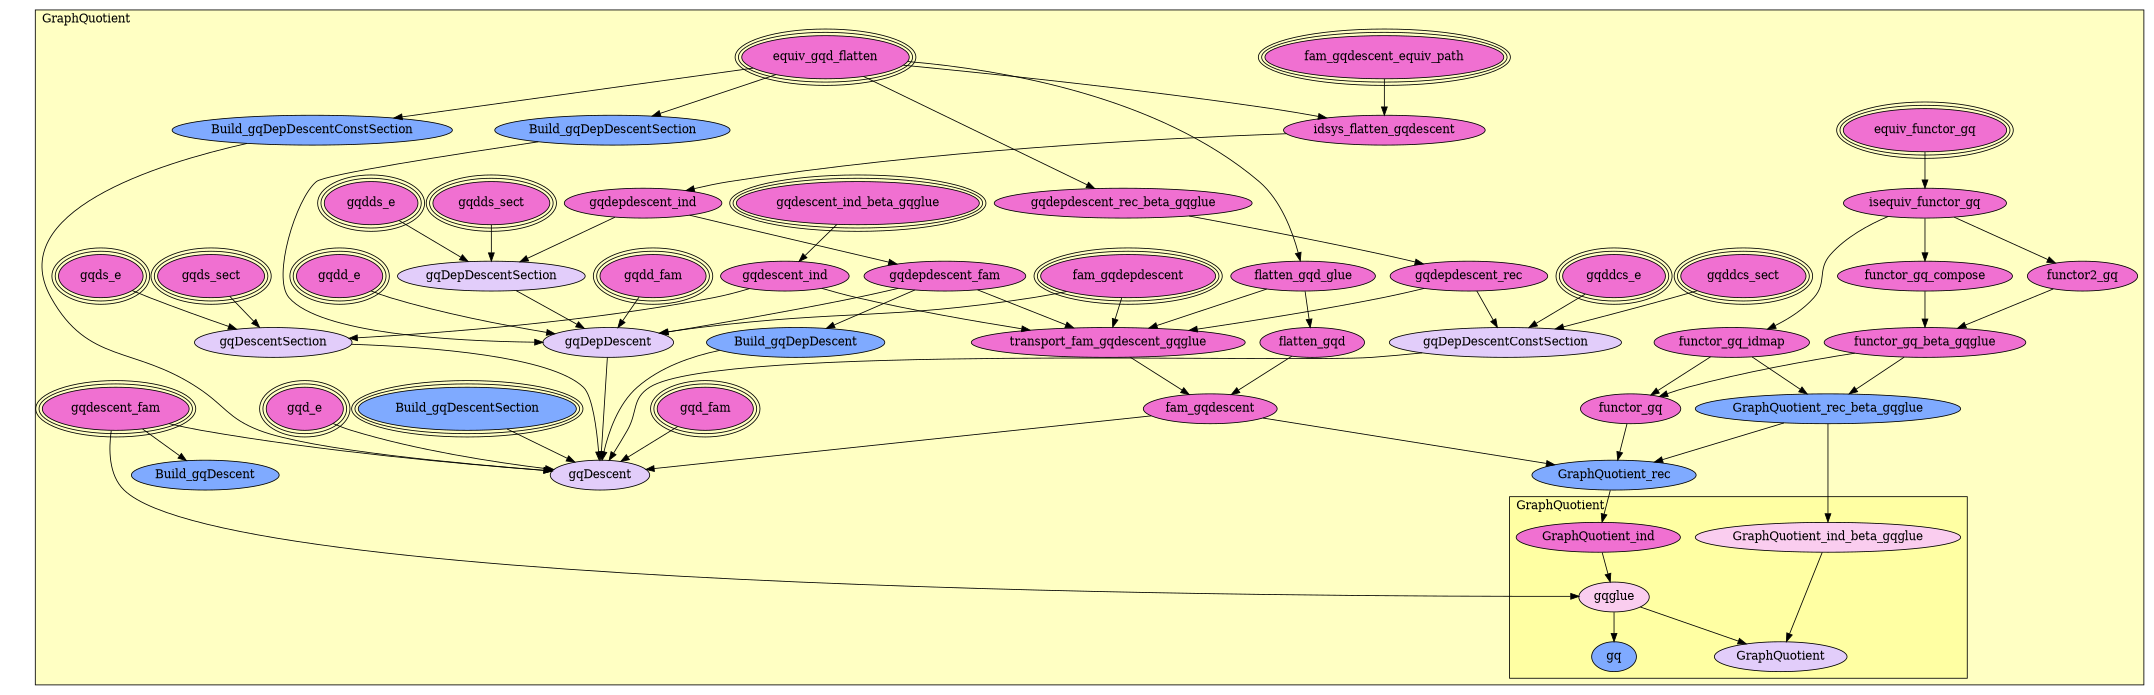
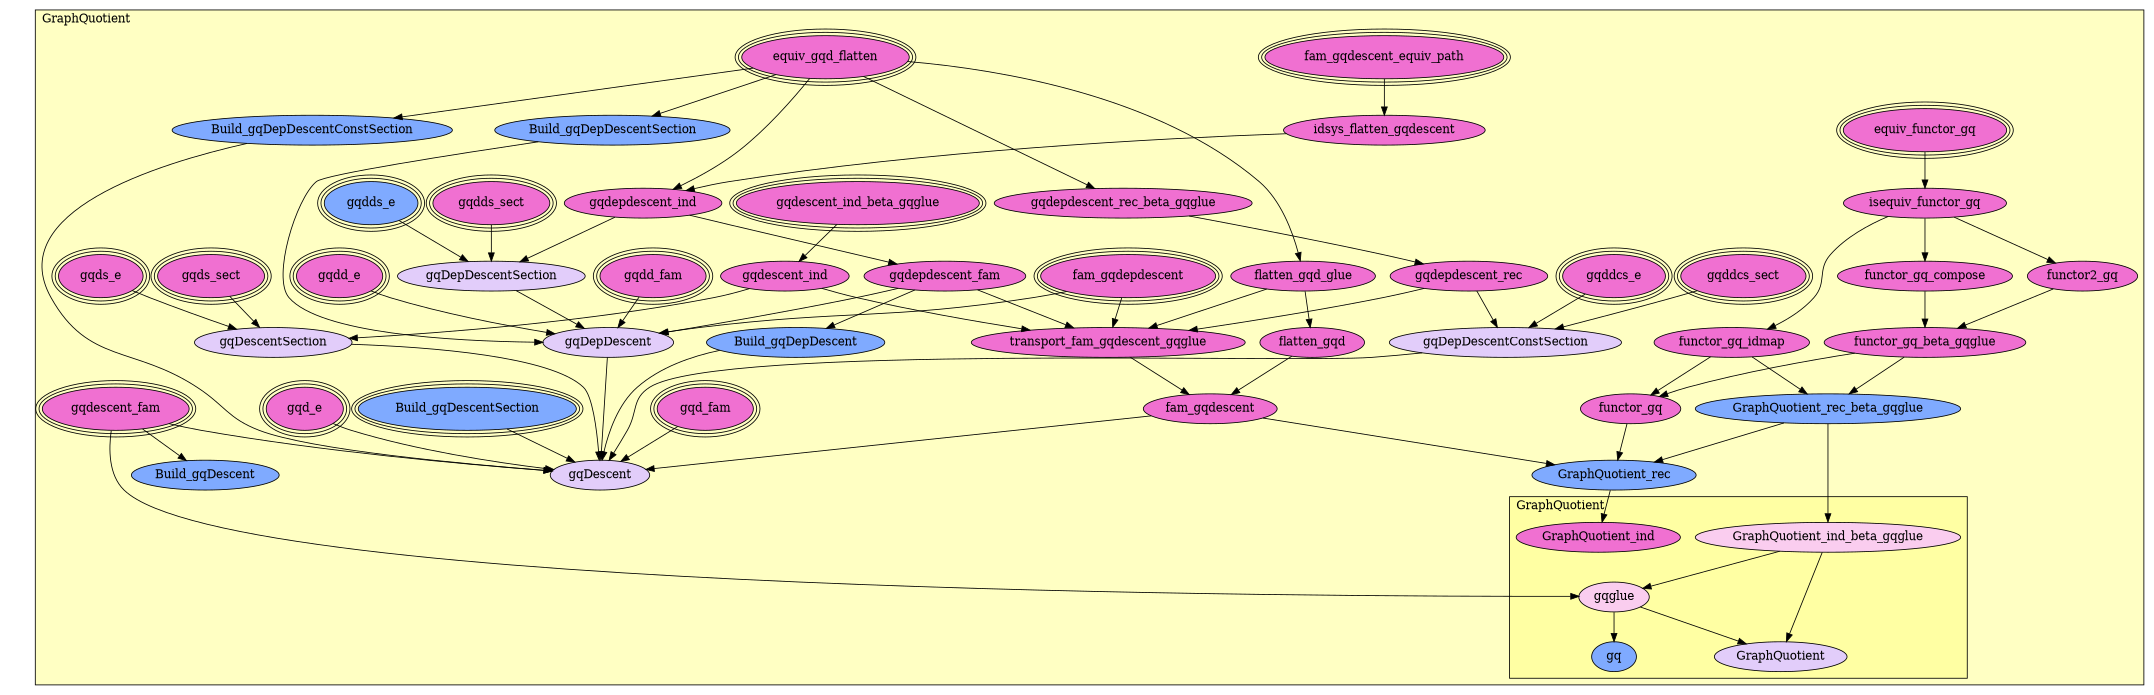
(1111, 88) -> (752, 140)
(371, 203) -> (371, 203)
(1605, 563) -> (1715, 569)
